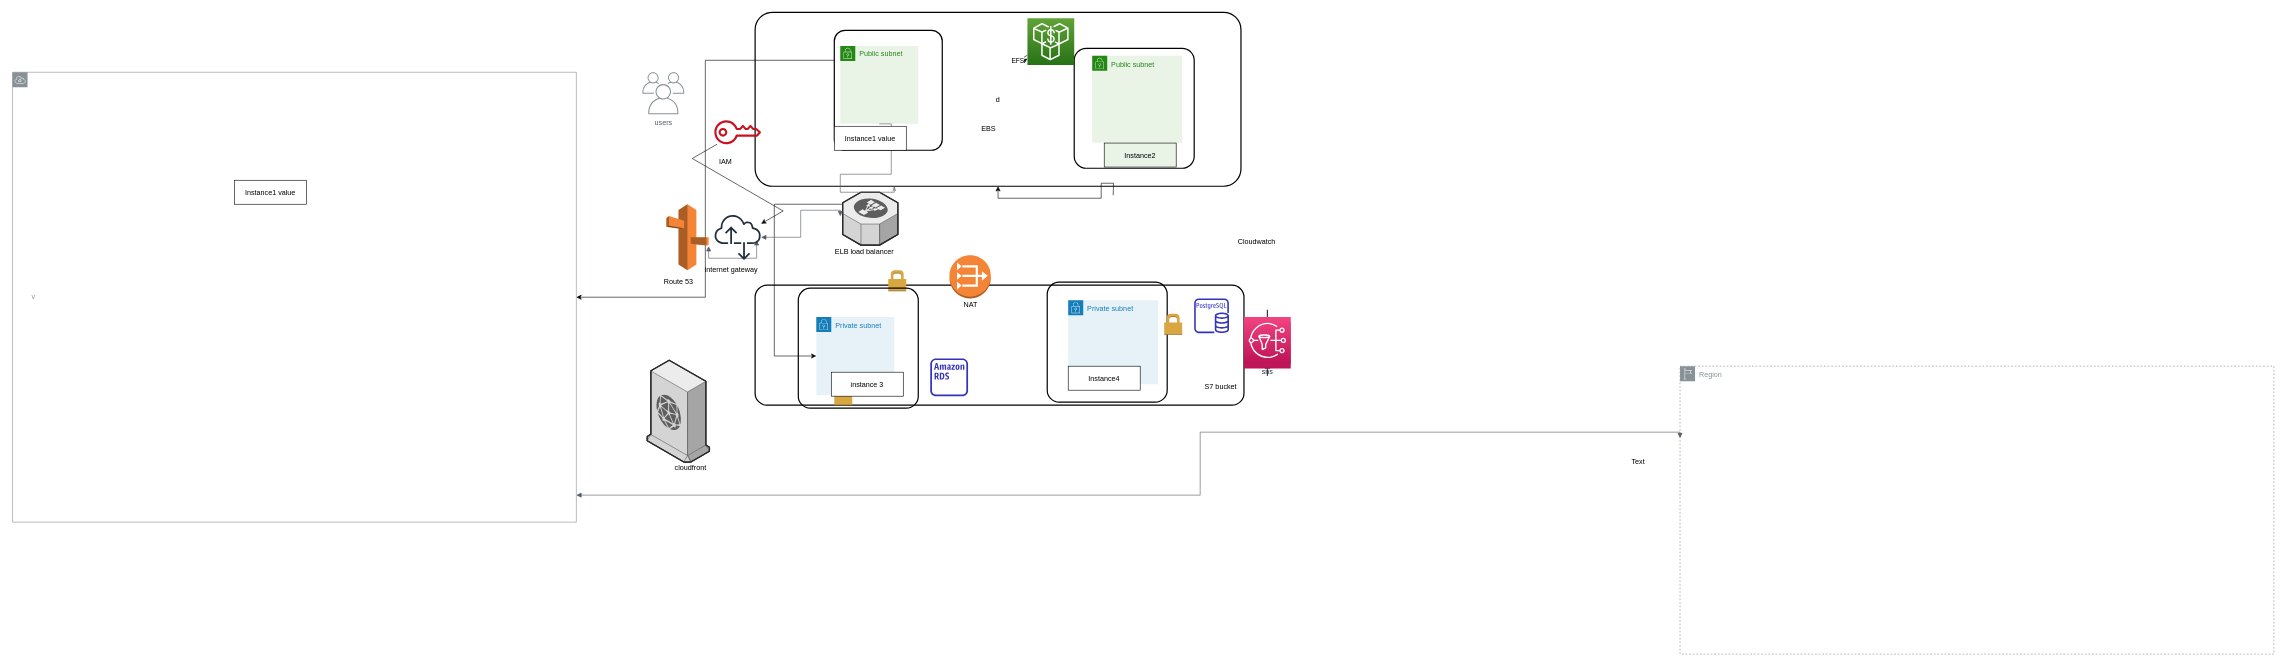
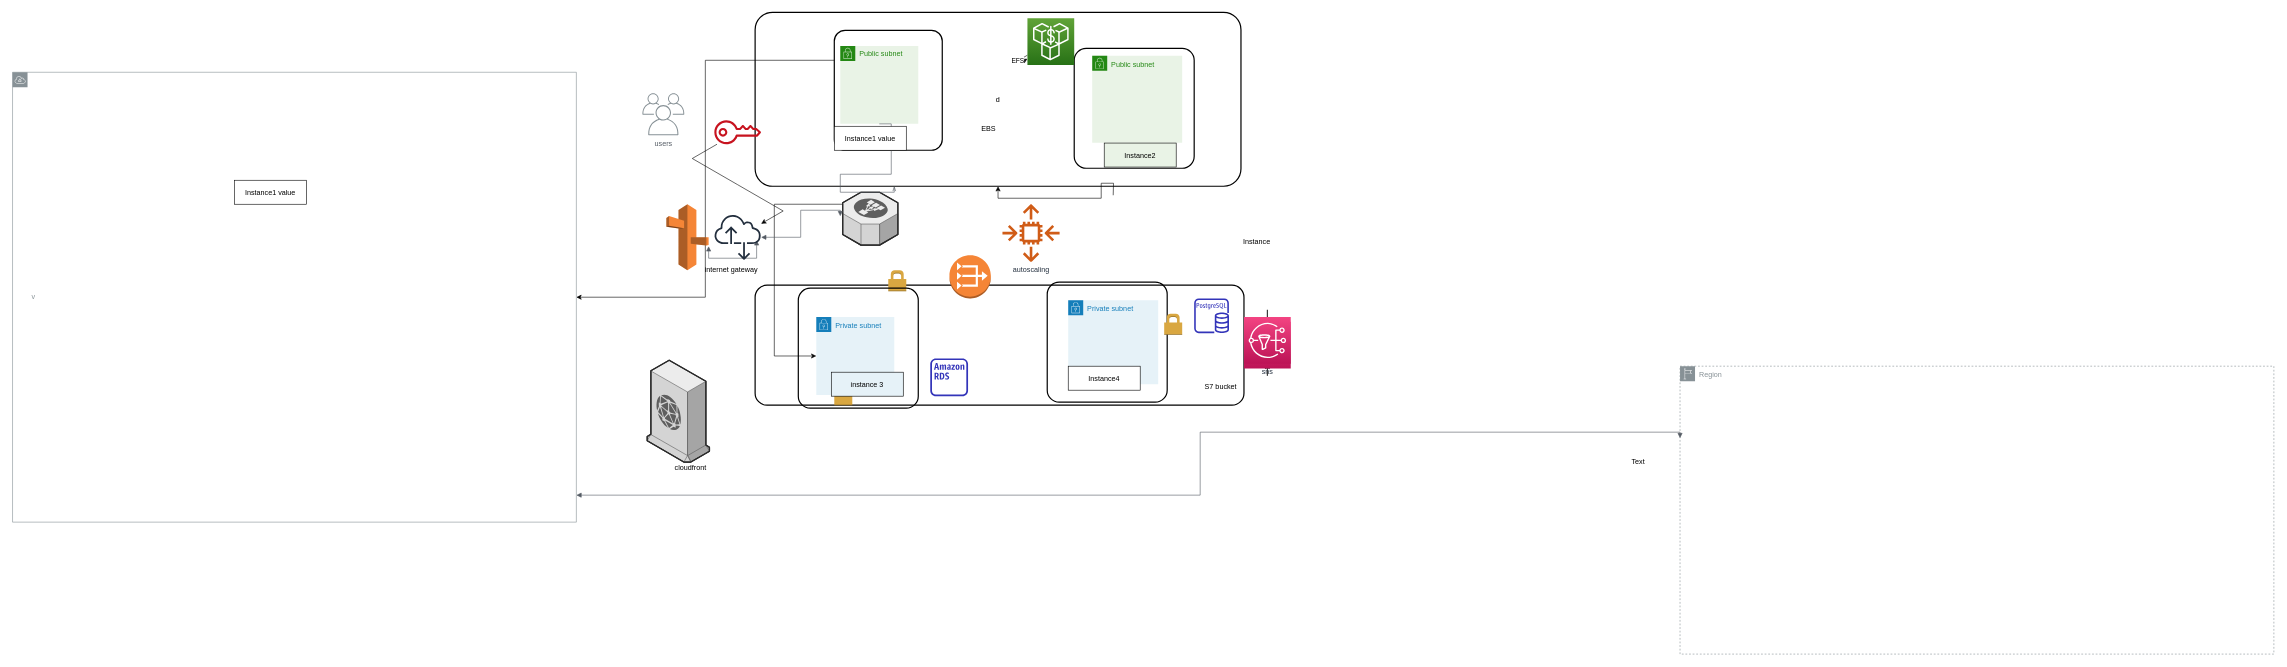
(663, 93) -> (663, 114)
(726, 162) -> none
none -> (1031, 233)
(1257, 242) -> (1257, 242)
(864, 252) -> none
(678, 282) -> none
(970, 305) -> none
(867, 384) -> (867, 384)
